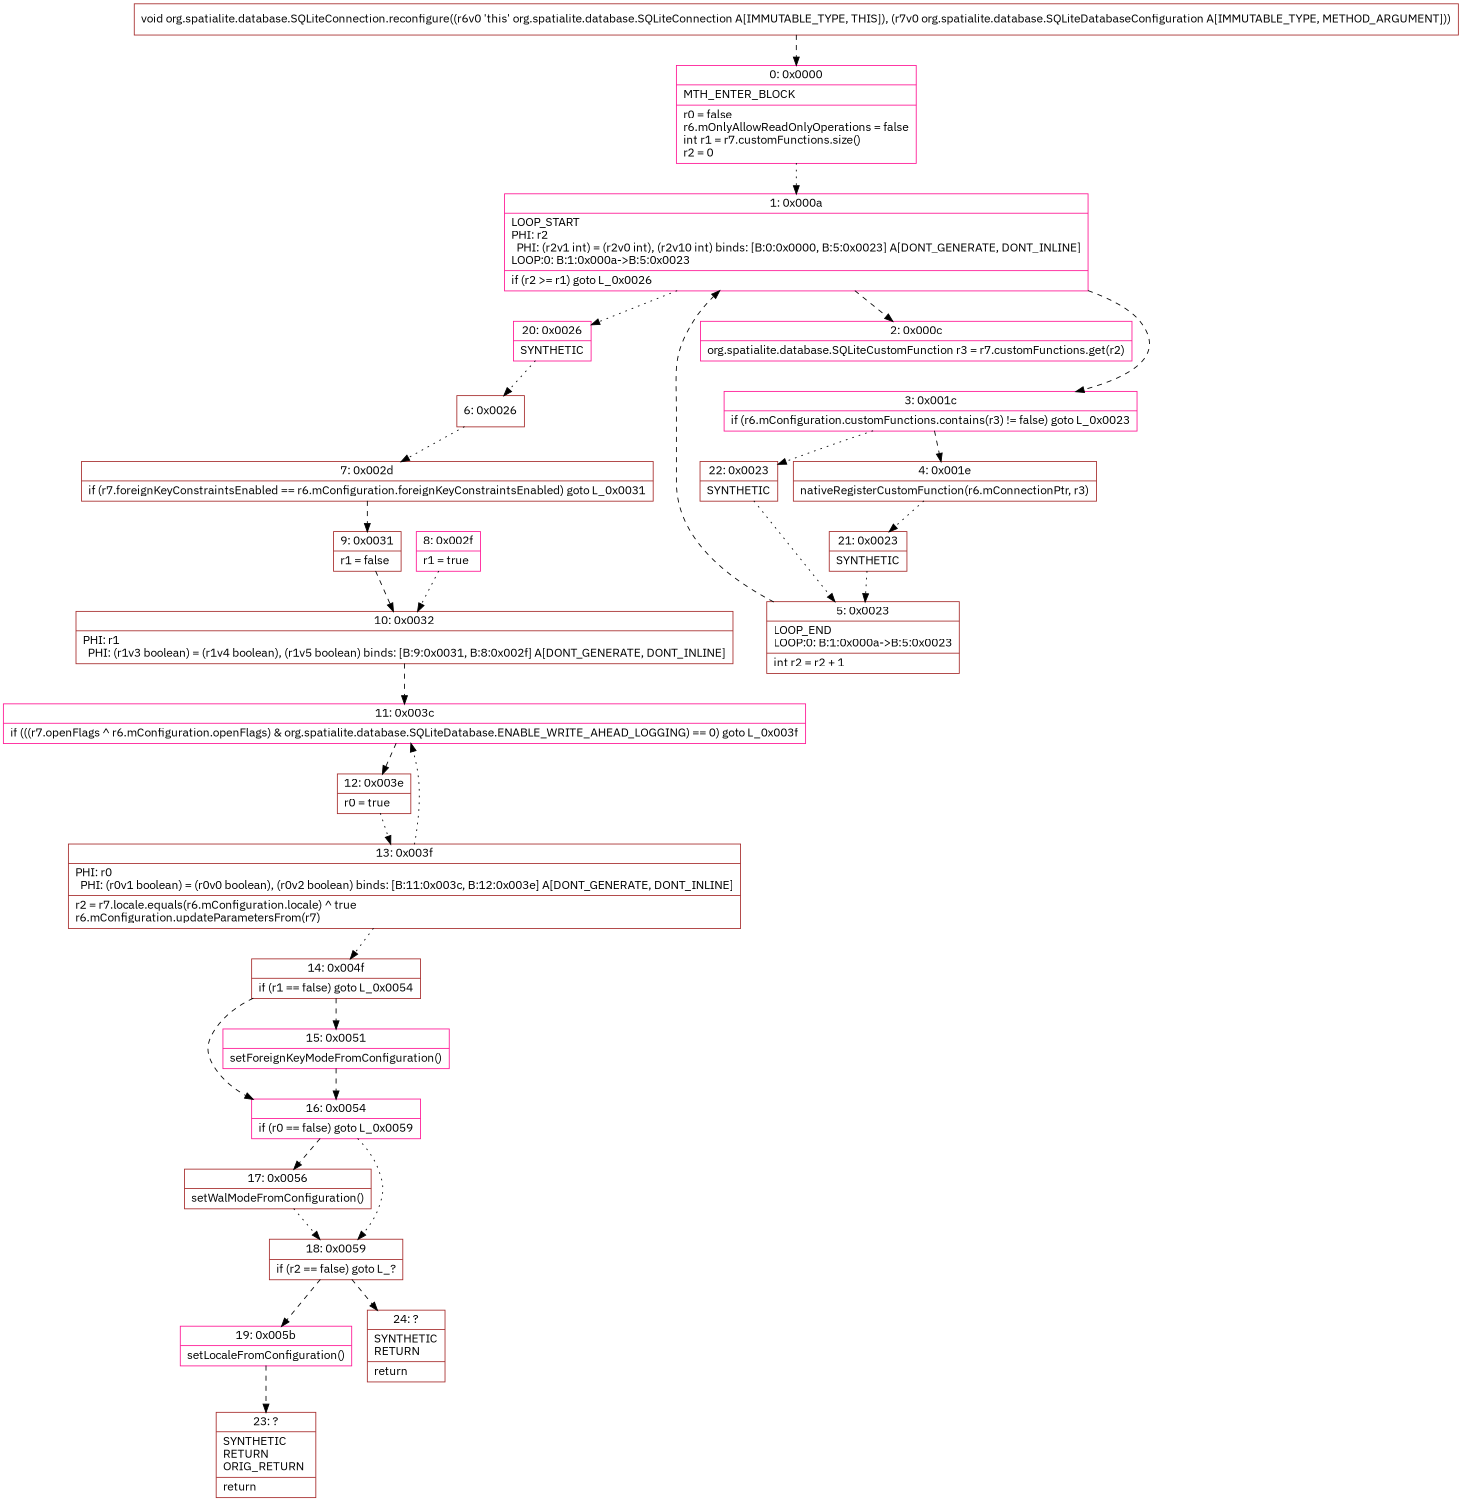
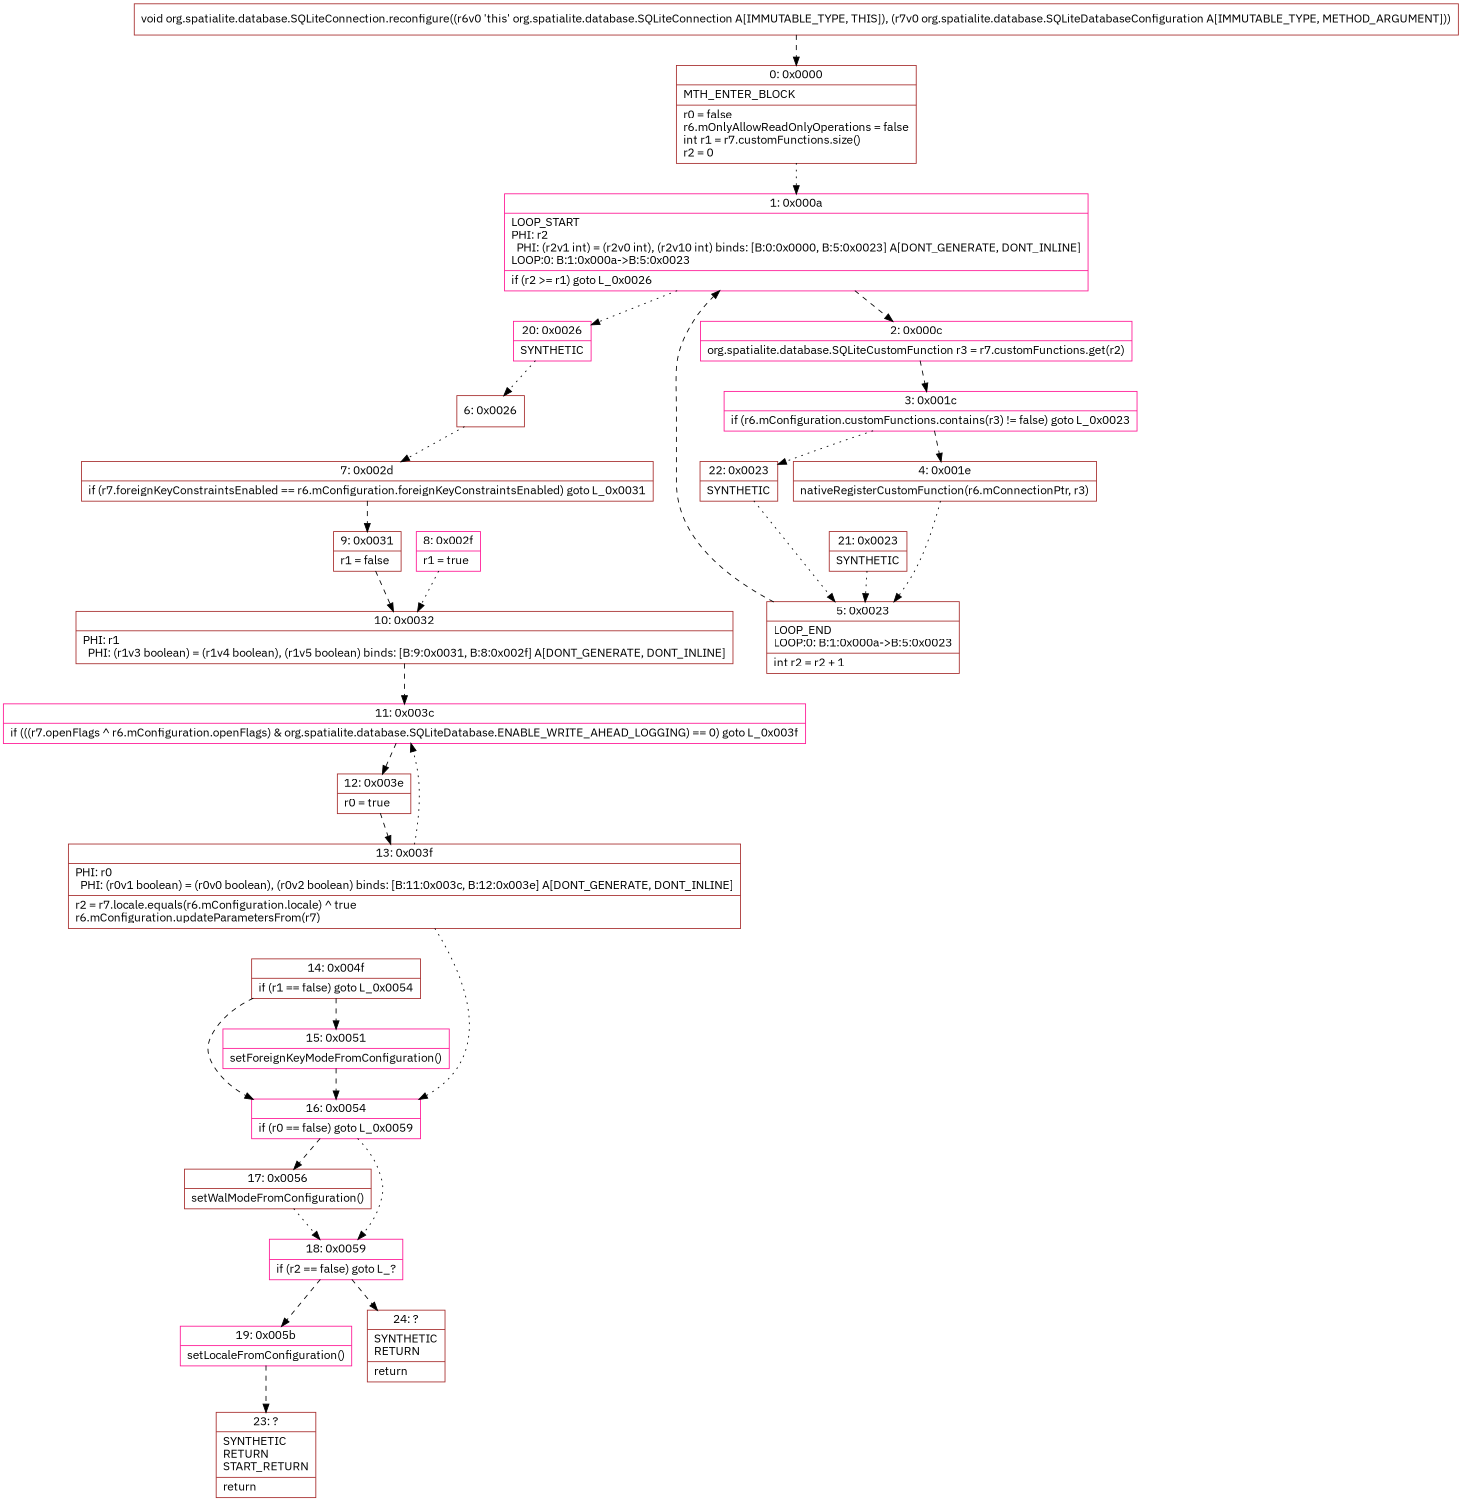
(796, 114) -> (796, 114)
(1149, 343) -> (923, 372)
(910, 514) -> (924, 550)
(384, 825) -> (384, 825)
(364, 940) -> (469, 1017)
(336, 1259) -> (336, 1259)
(264, 1467) -> (266, 1467)
